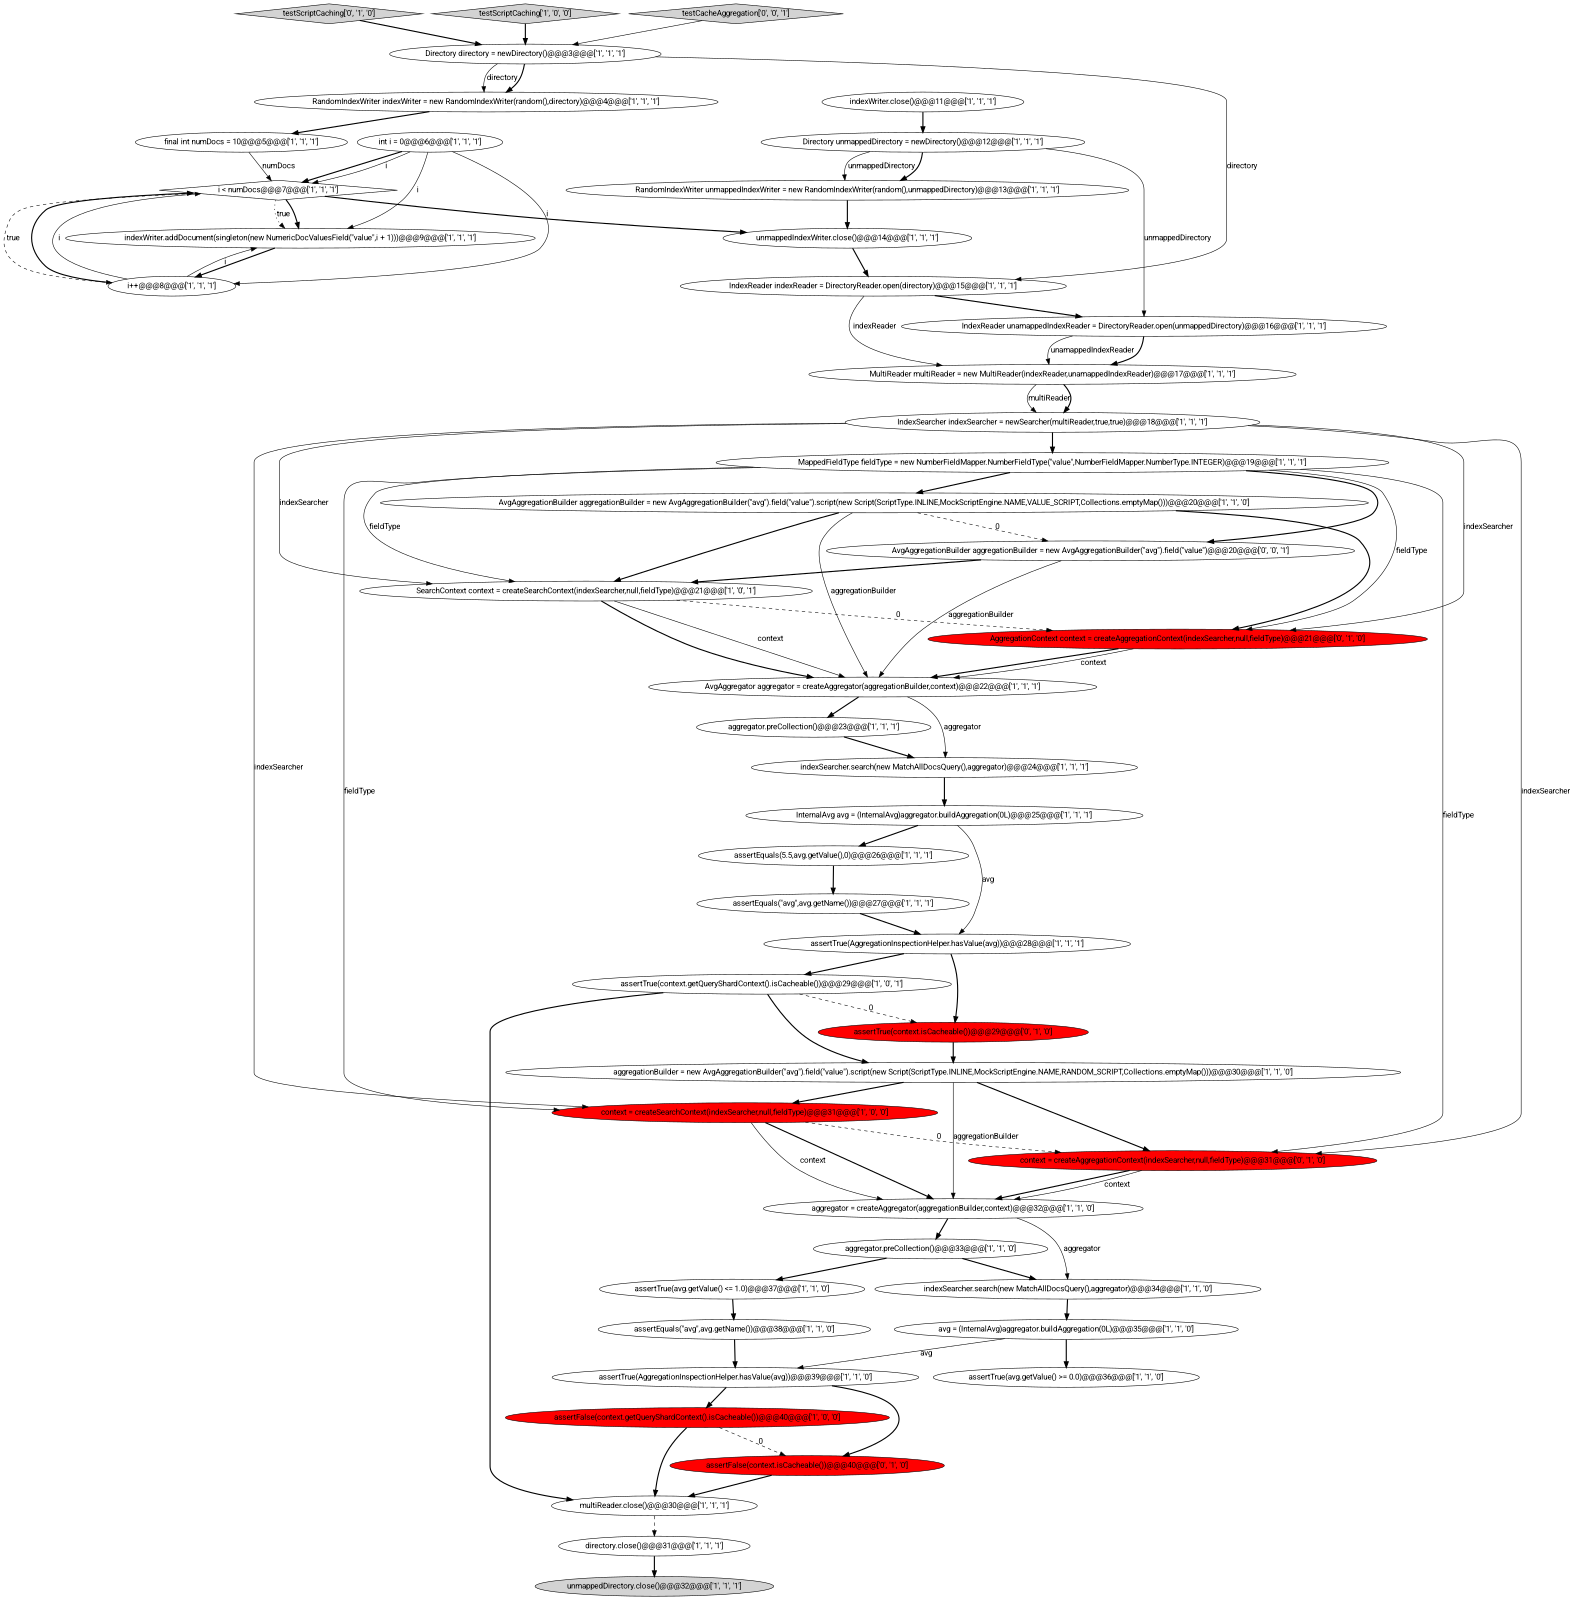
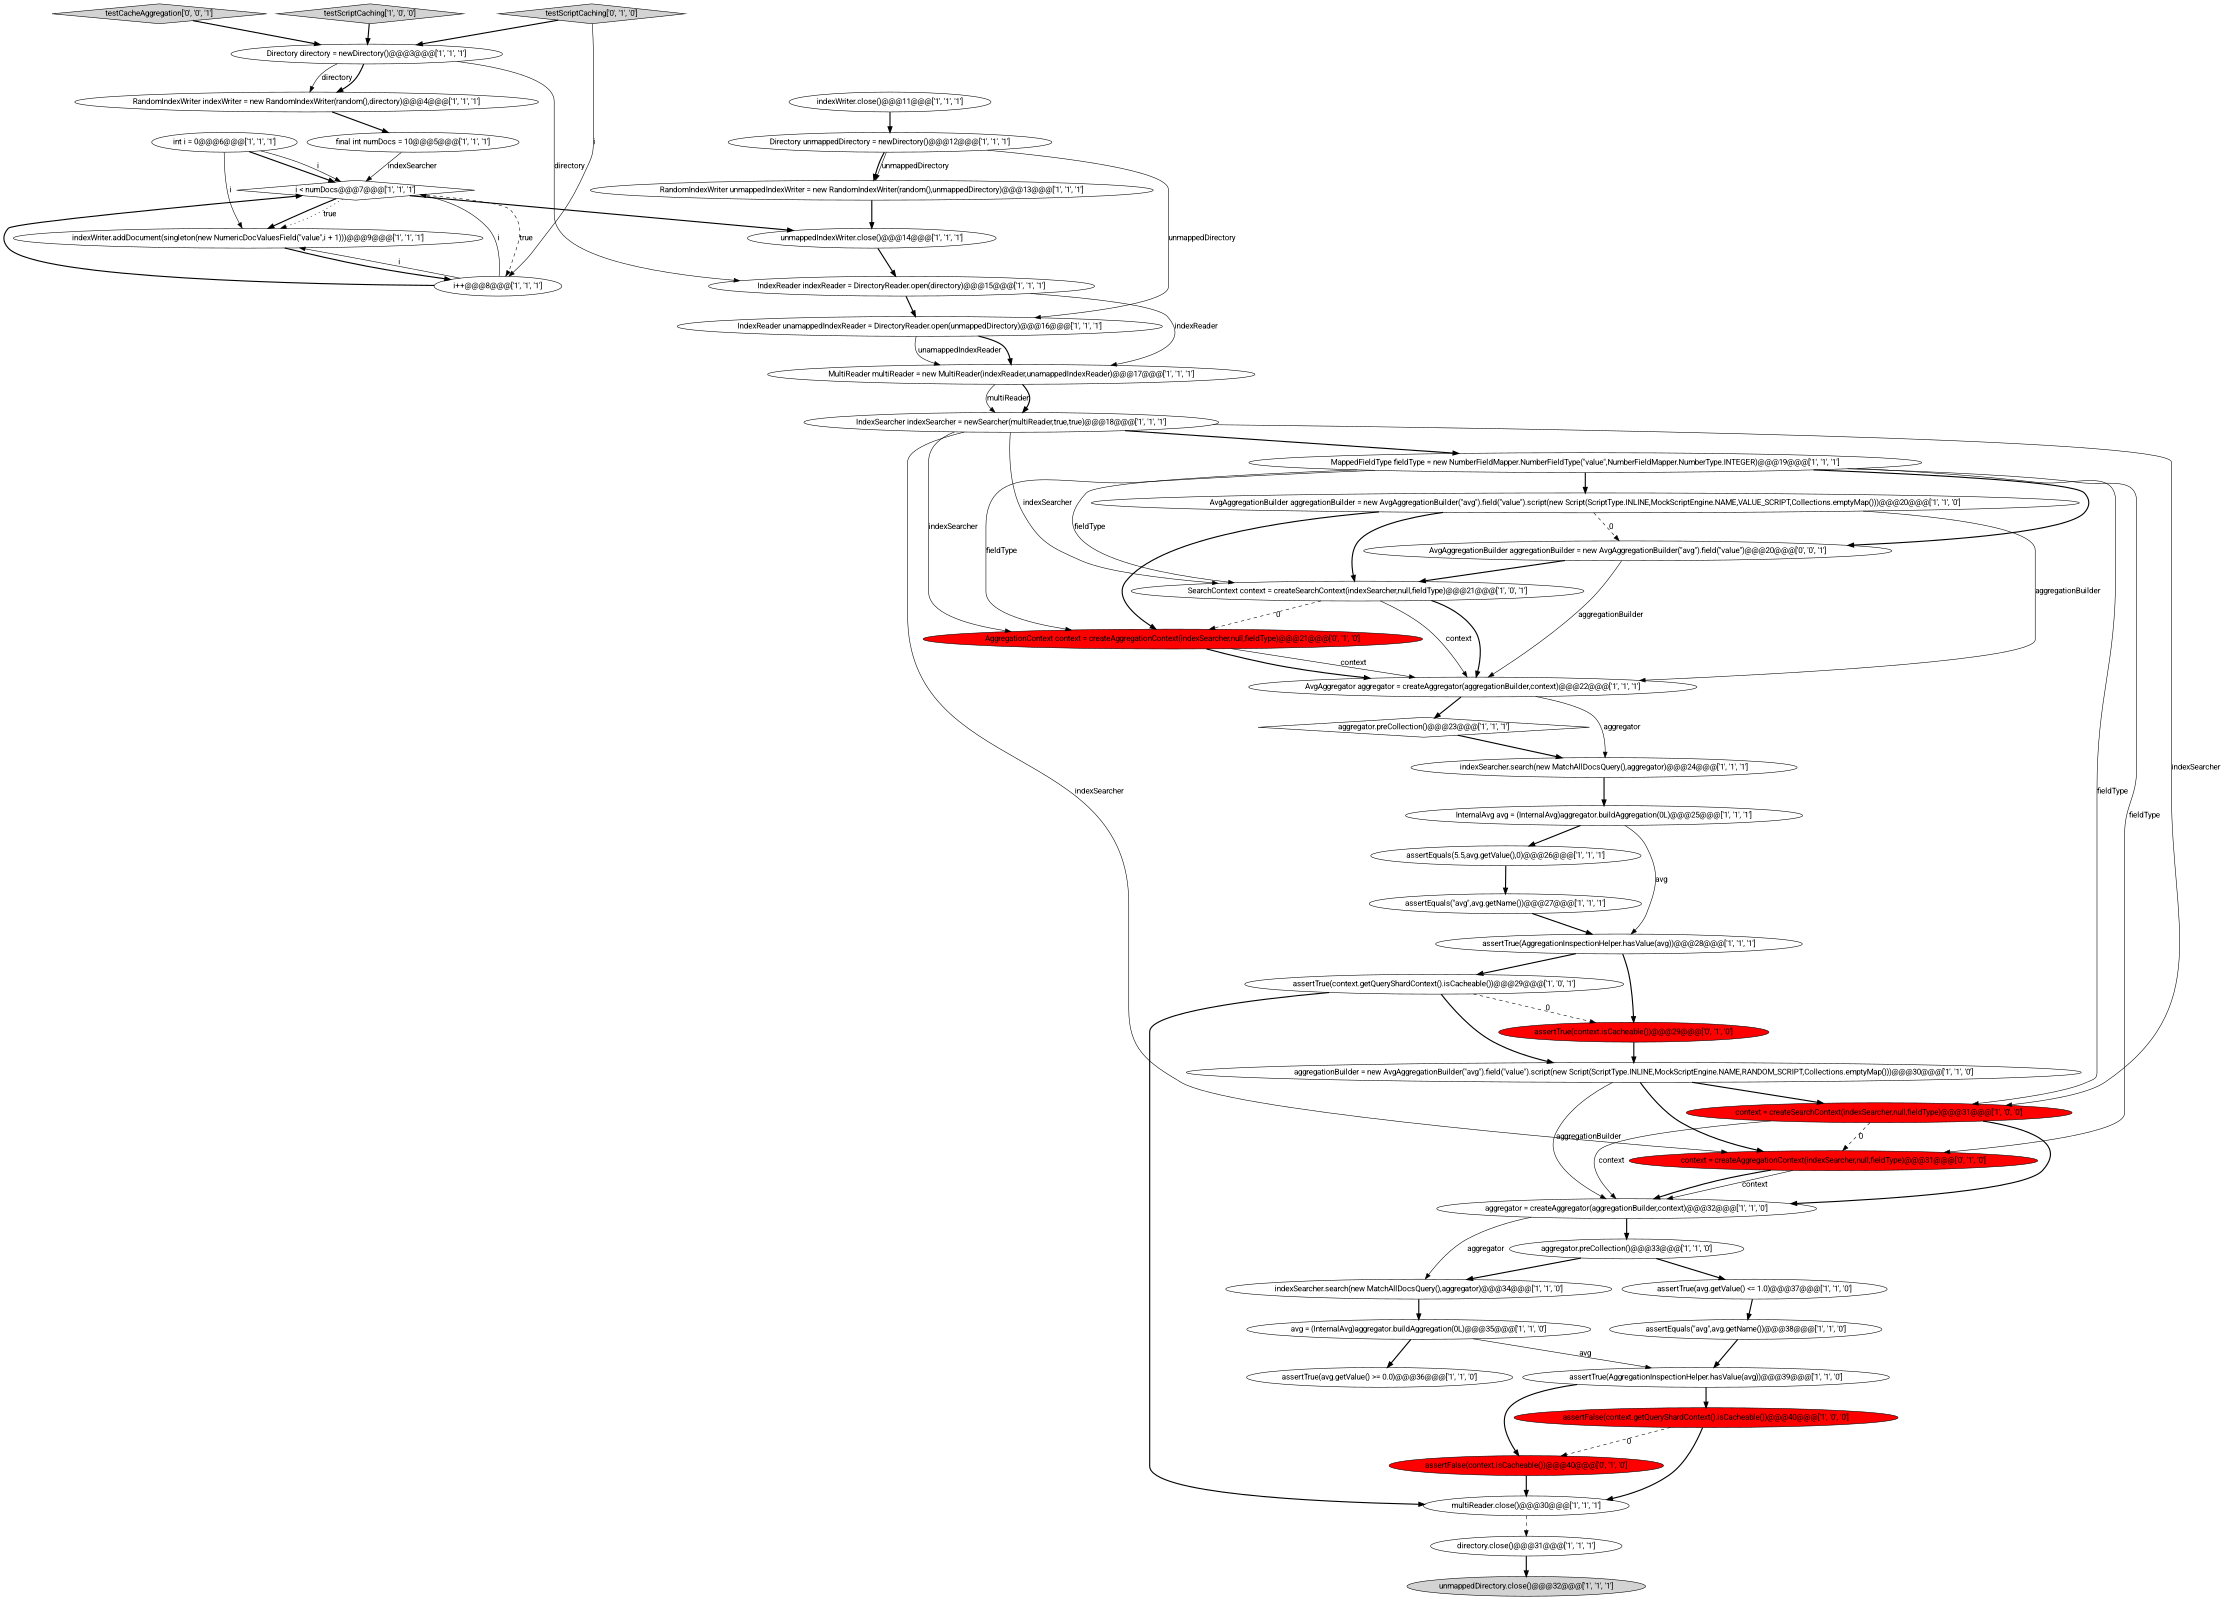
(640, 32) -> (254, 32)
(279, 166) -> (412, 166)
(466, 267) -> (590, 160)
(814, 727) -> (1424, 727)
